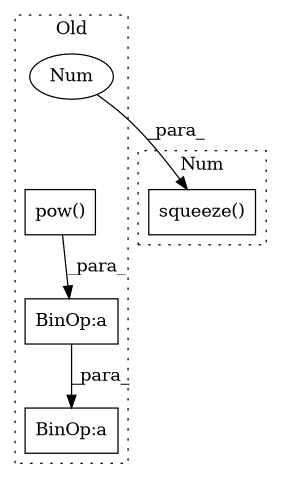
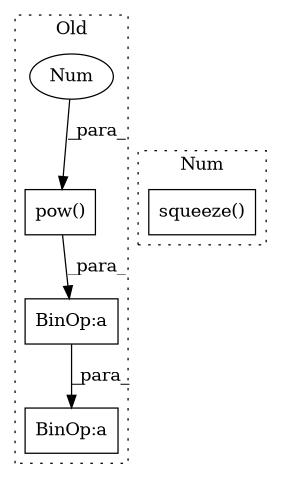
(142, 133) -> (66, 138)
